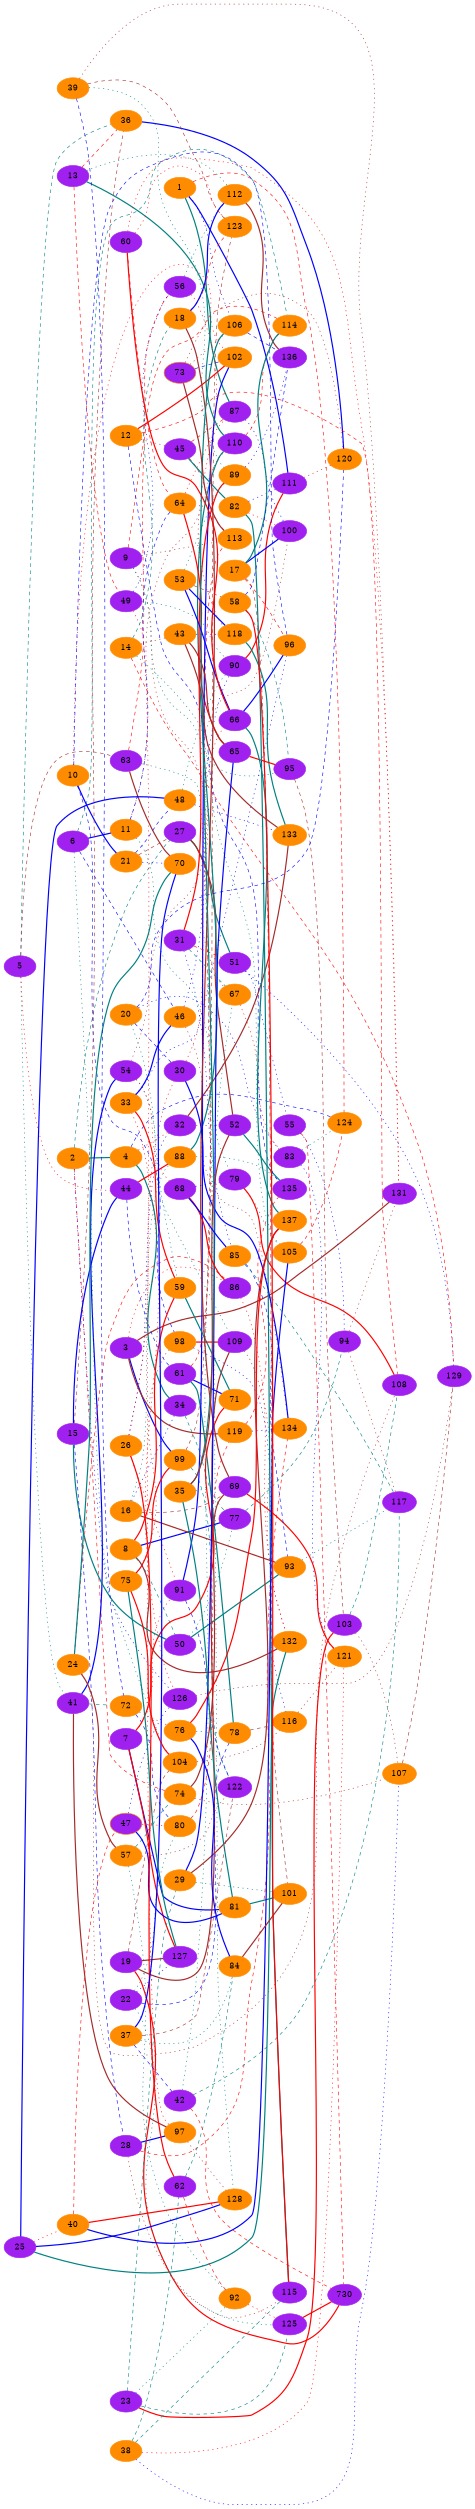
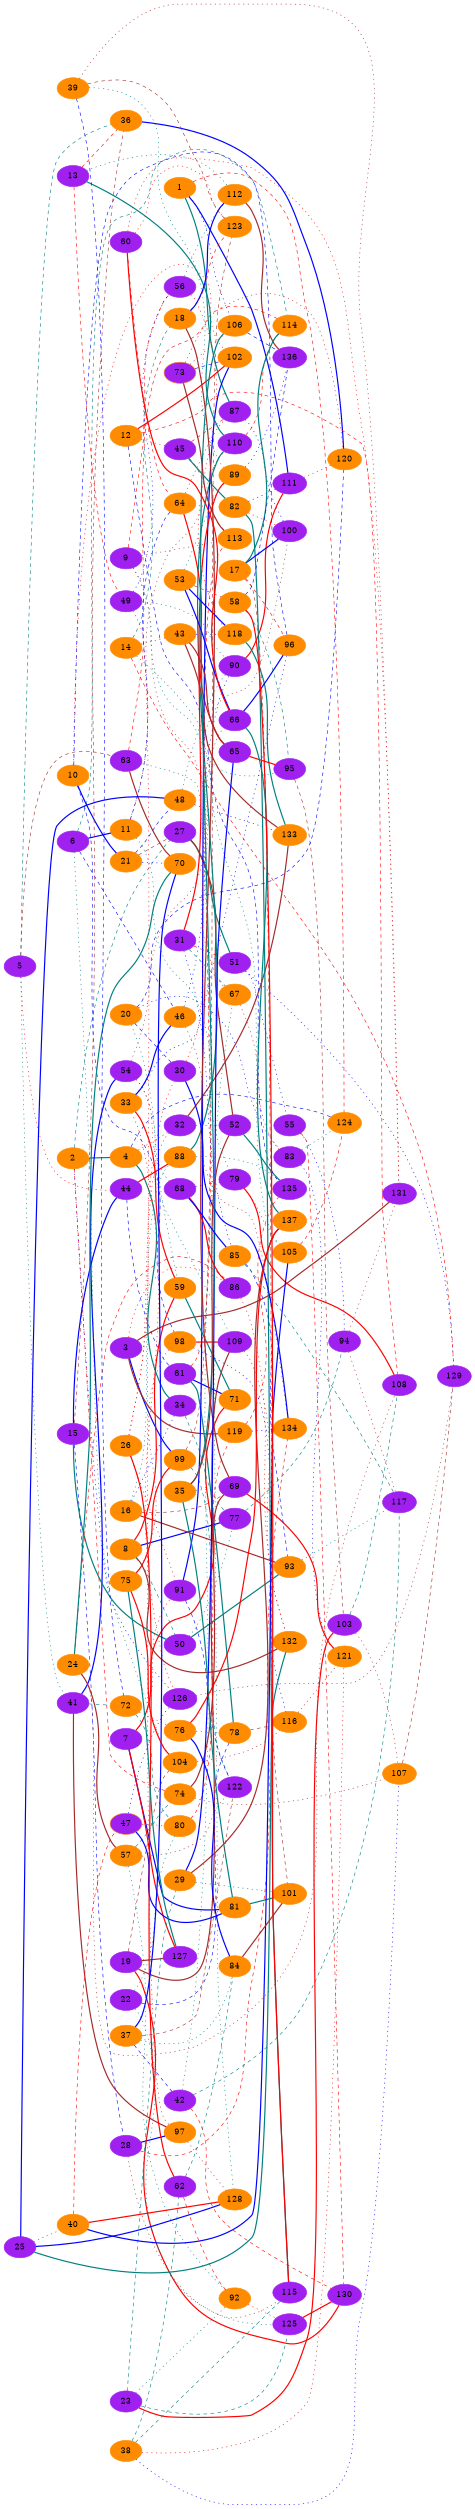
(146, 1283) -> (146, 1283)
(152, 1767) -> (152, 1767)
(153, 1979) -> none
(345, 2295) -> (345, 2295)
